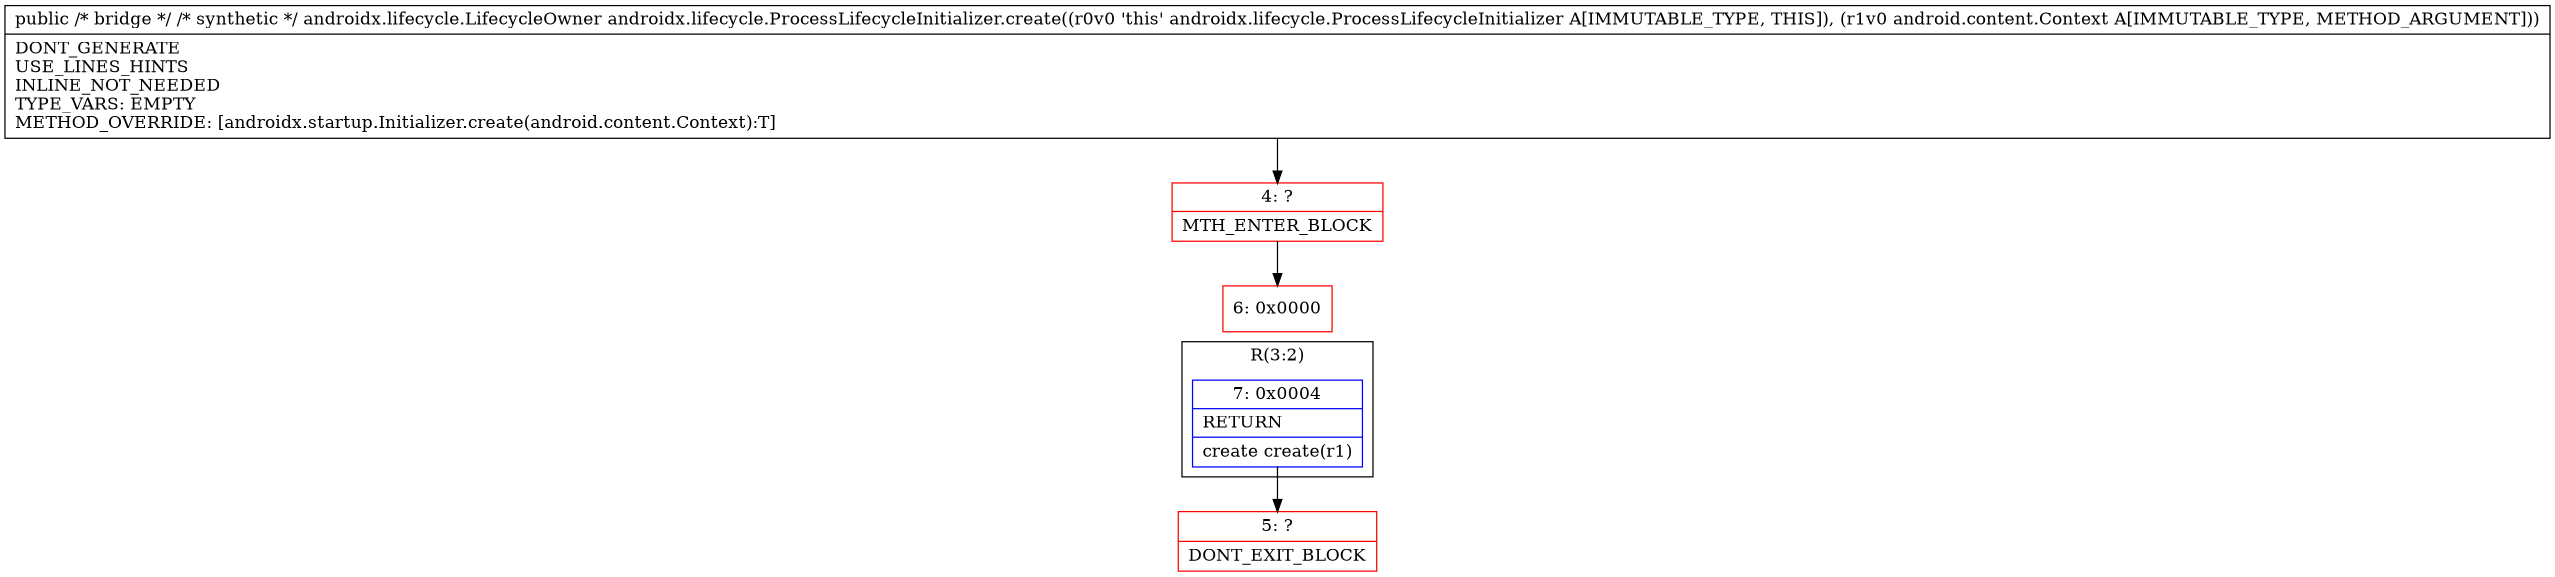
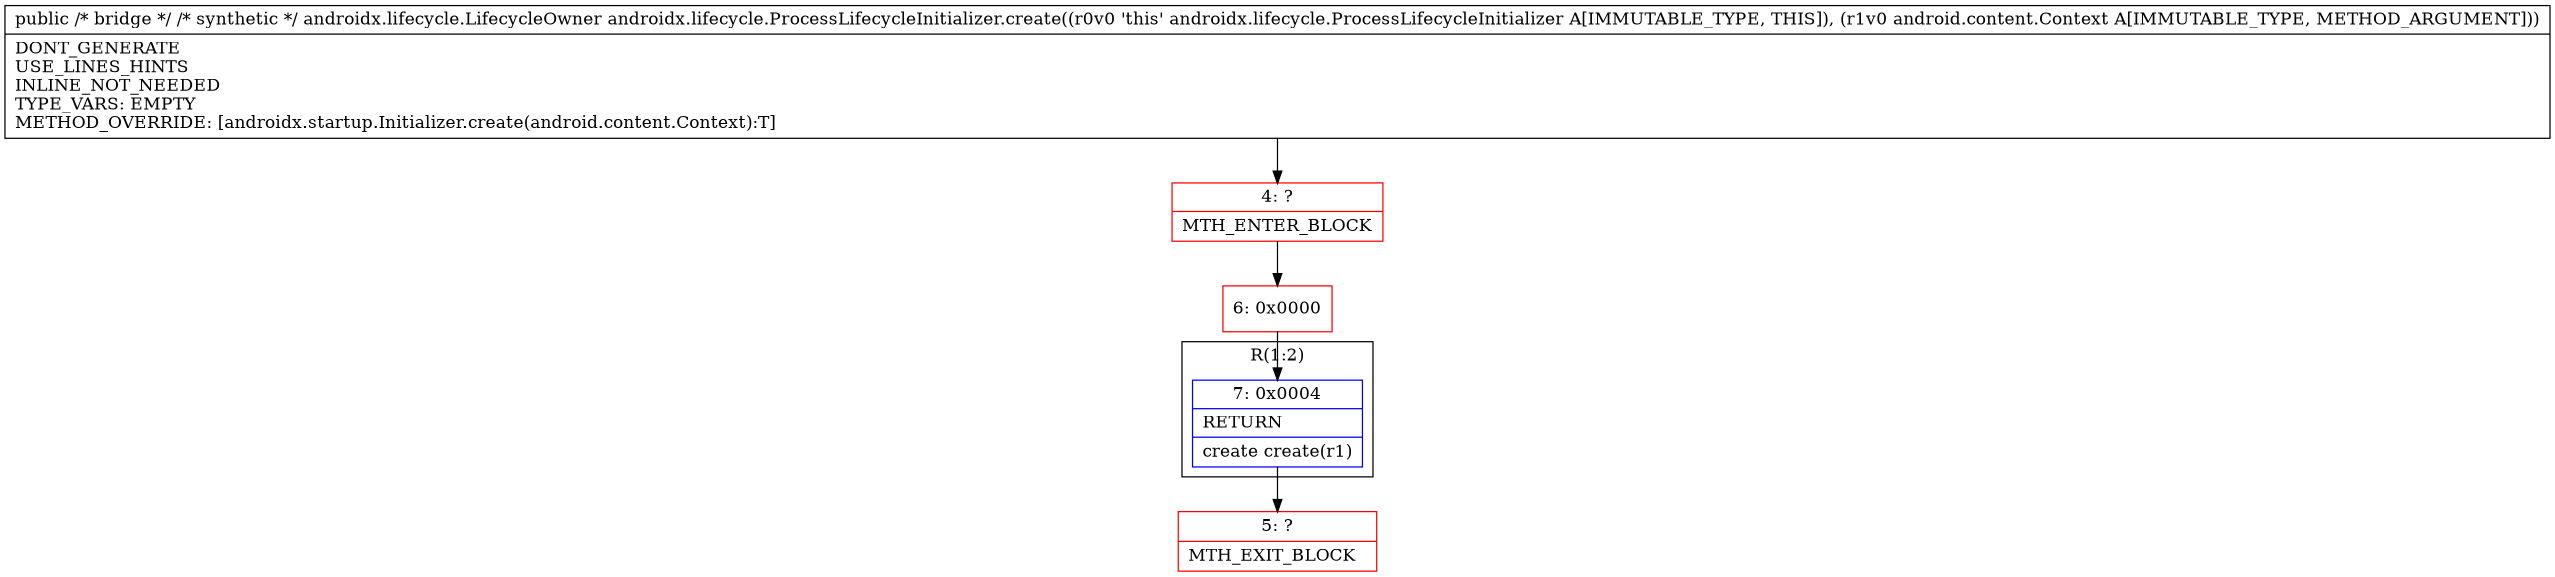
none -> (1277, 350)
(1277, 356) -> (1277, 356)
(1277, 556) -> (1273, 556)
